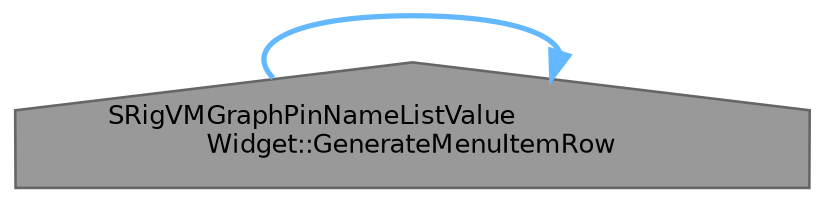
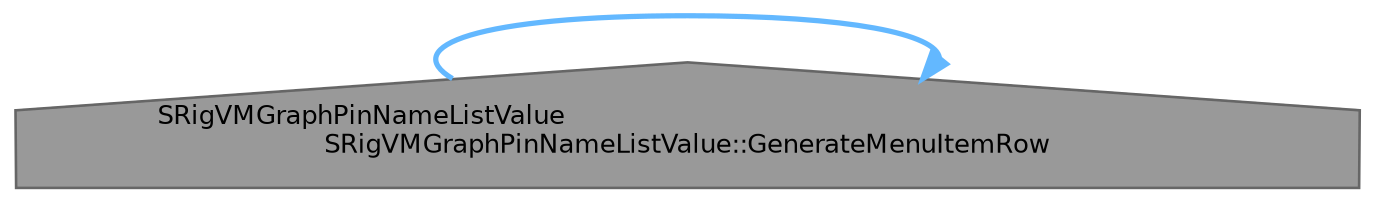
(412, 132) -> (688, 132)
